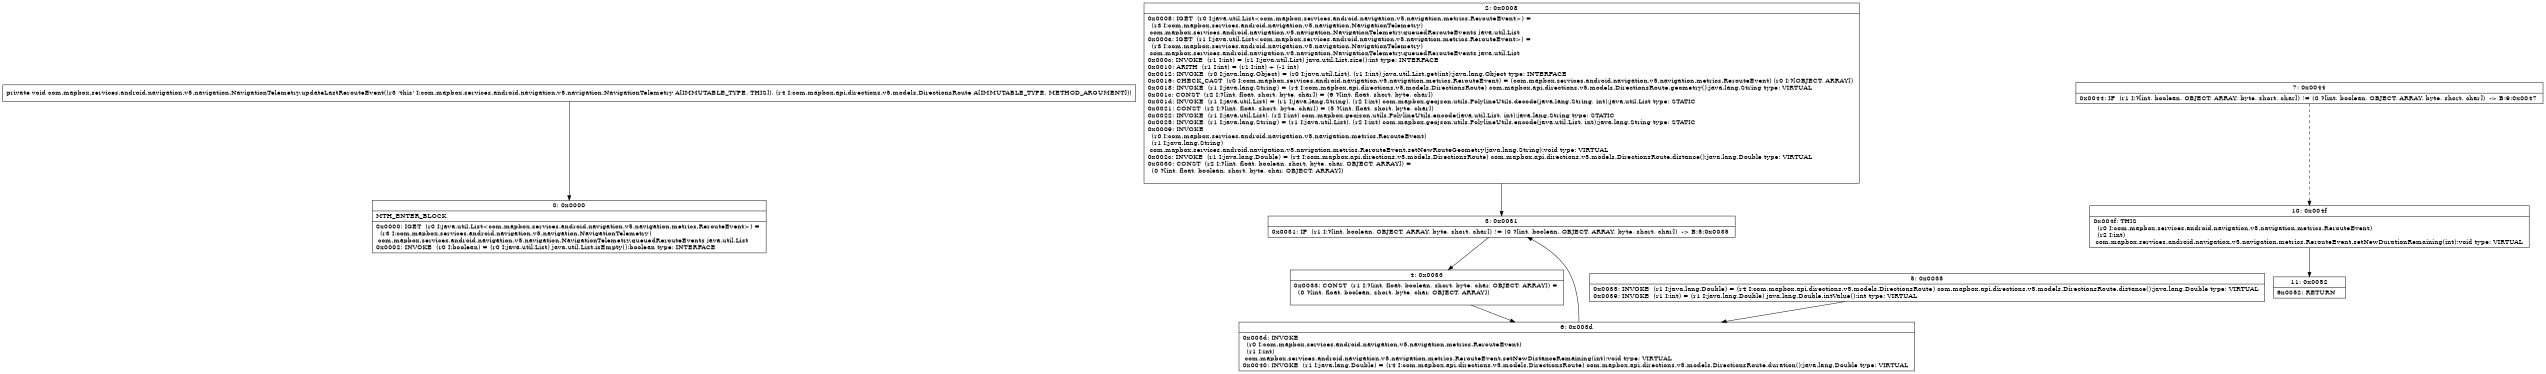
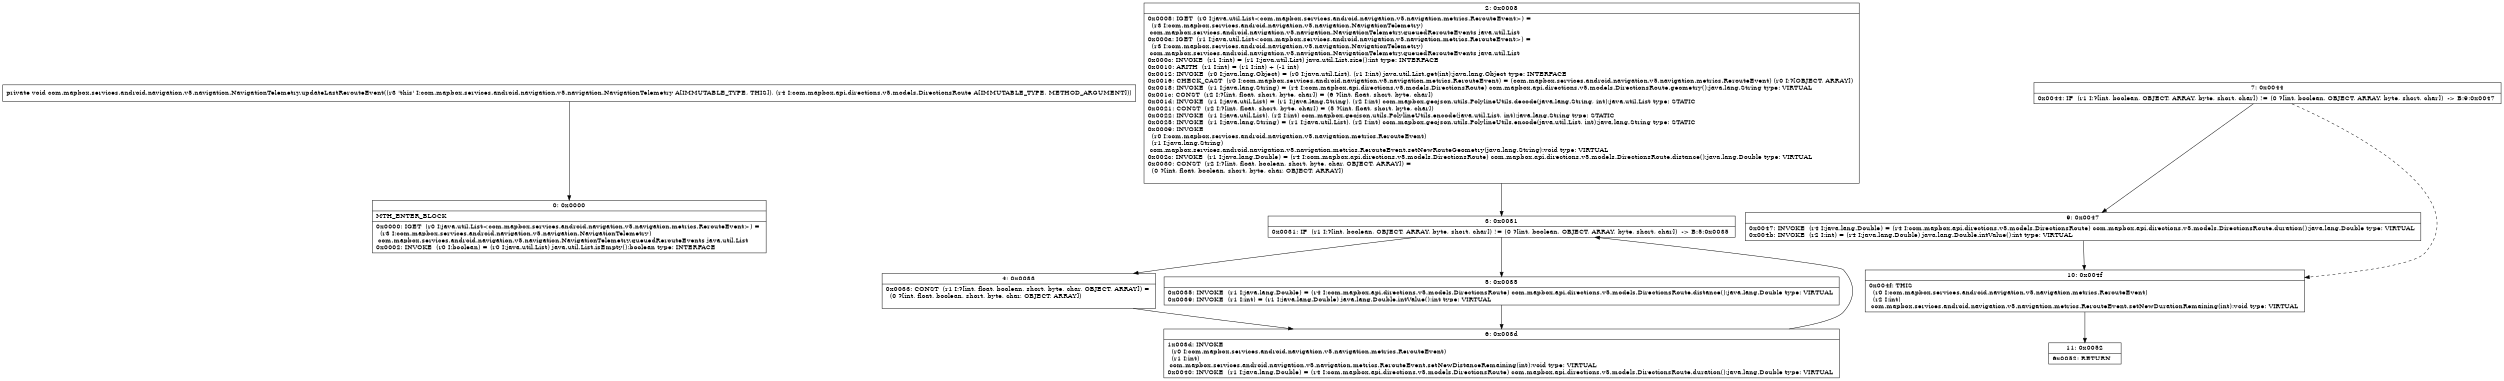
none -> (2083, 227)
none -> (1502, 255)
(1273, 338) -> (1198, 345)
